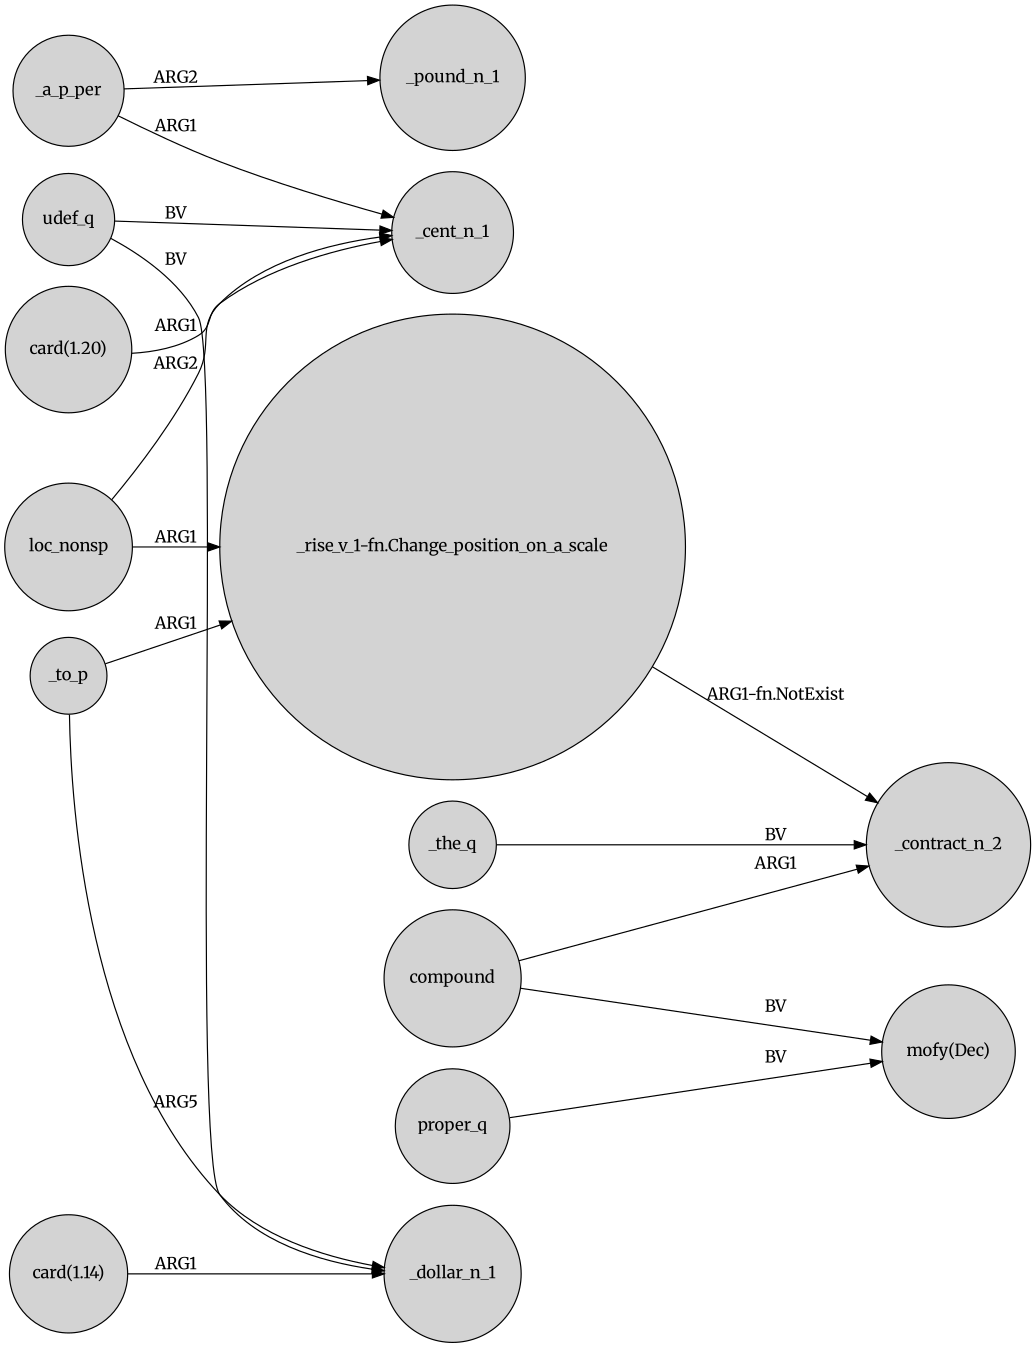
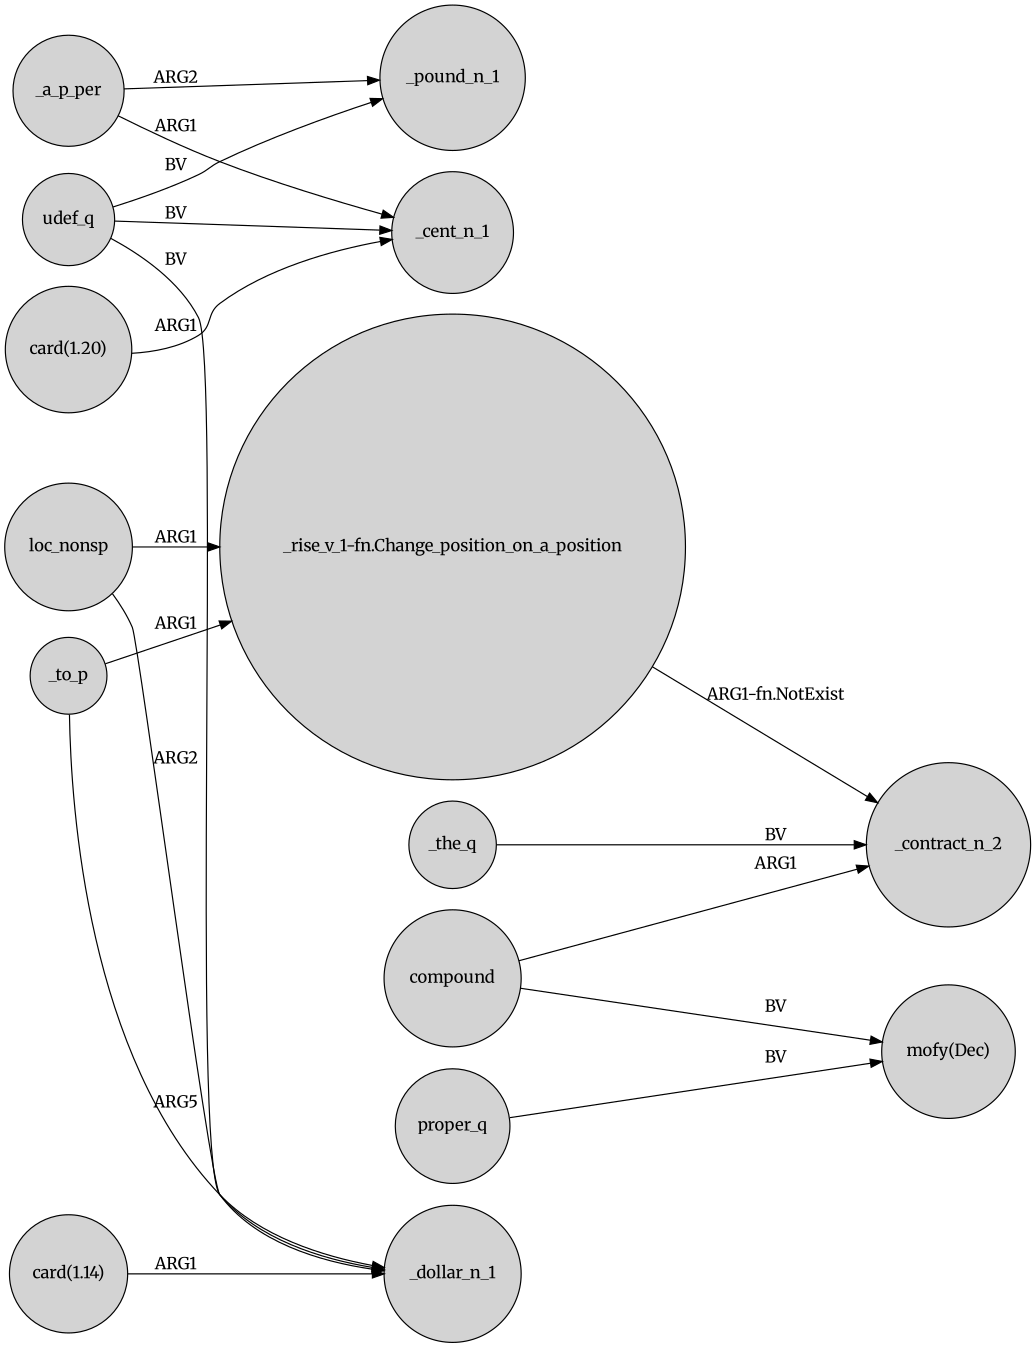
none -> (241, 152)
(198, 375) -> (184, 977)
(453, 547) -> (453, 547)
